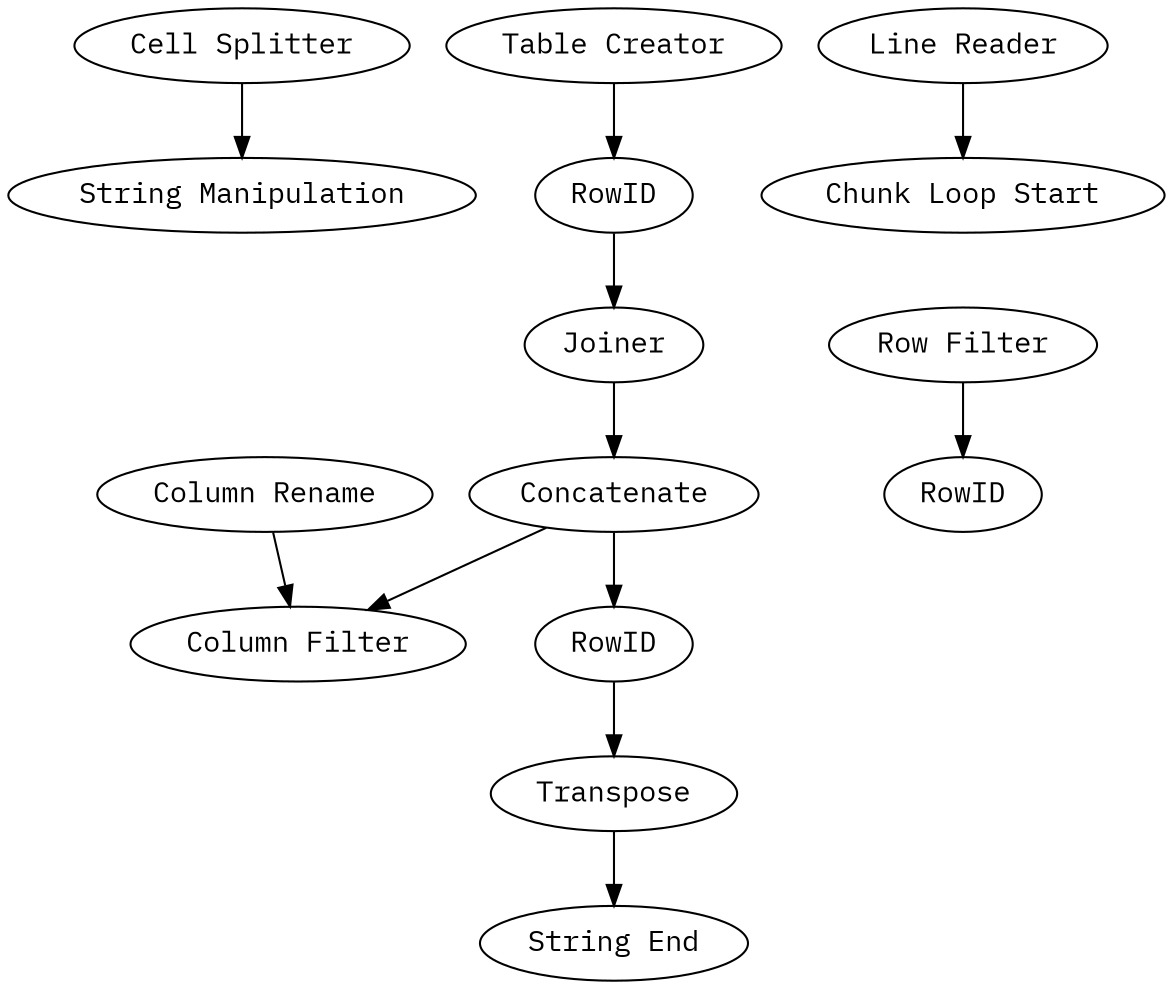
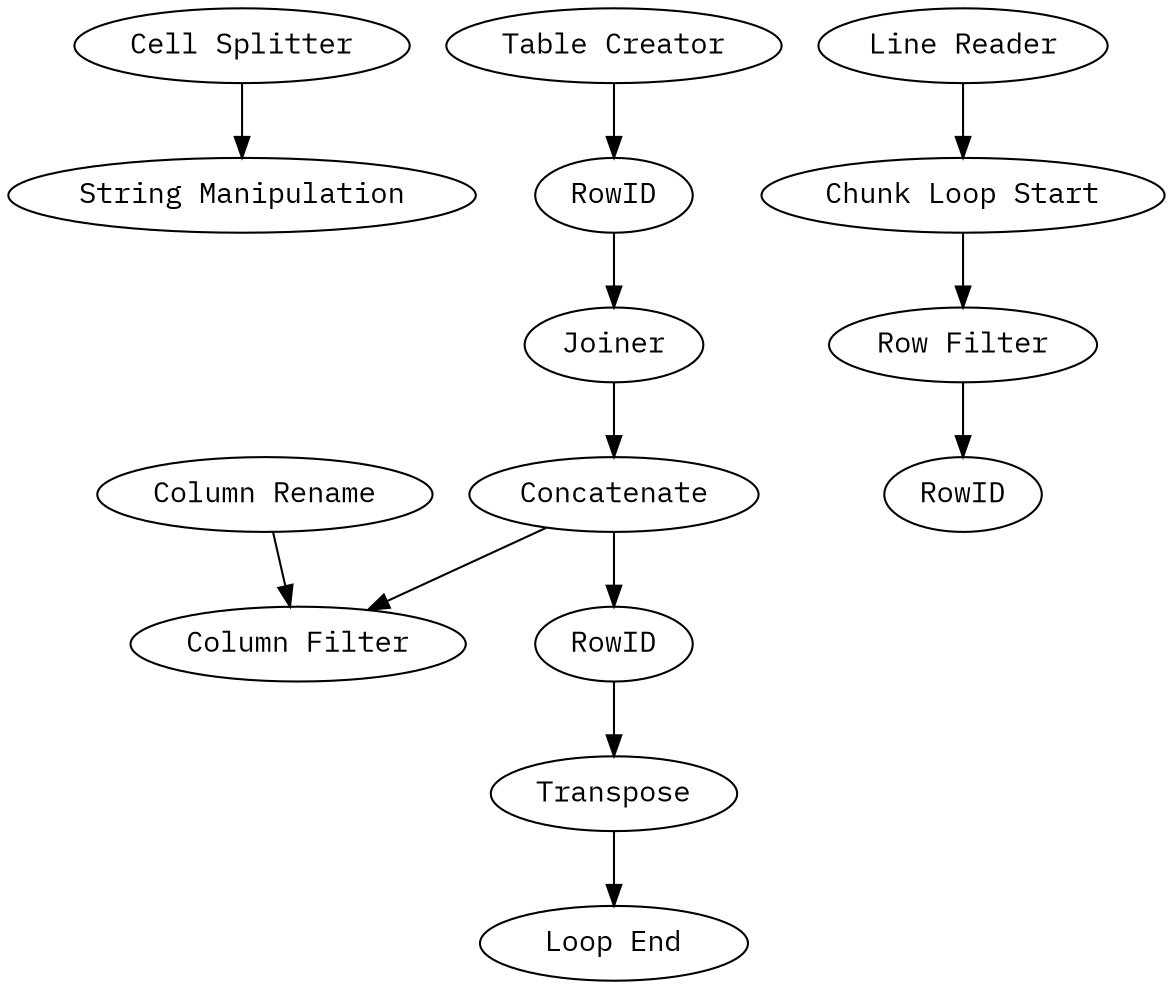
none -> (963, 260)
(614, 943) -> (614, 943)
